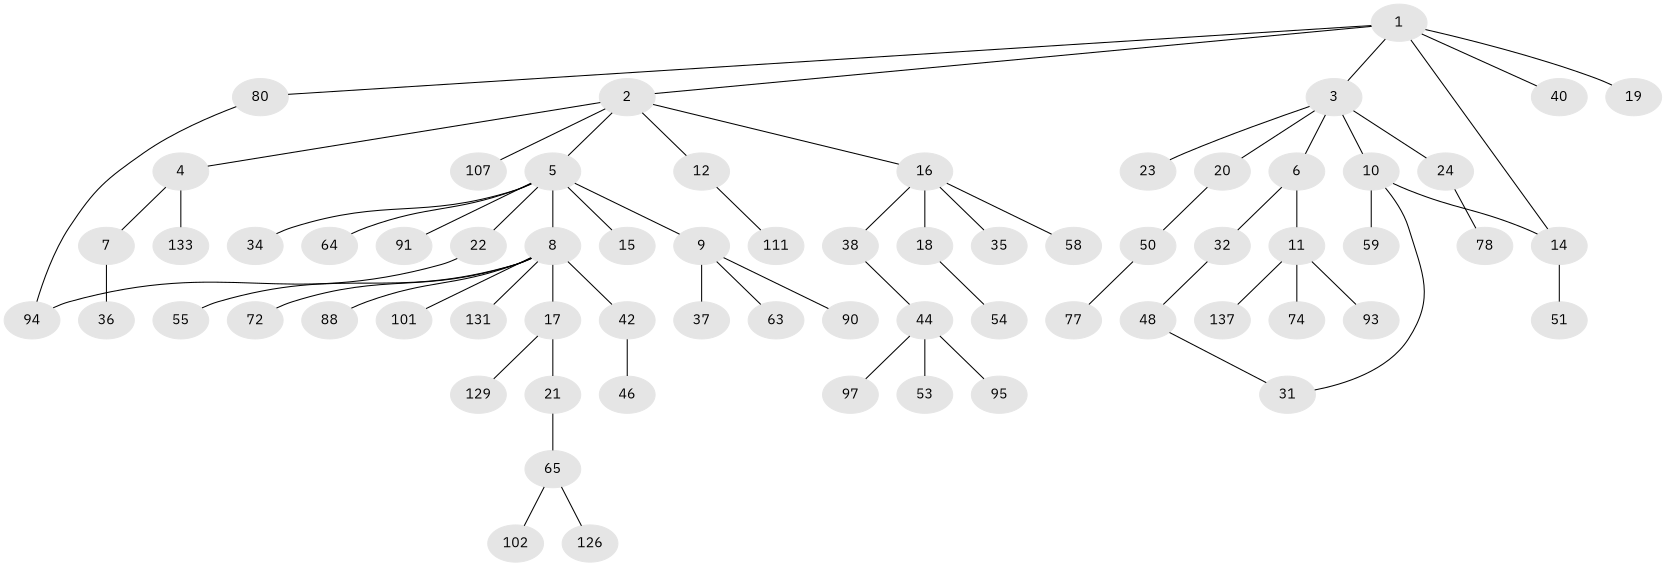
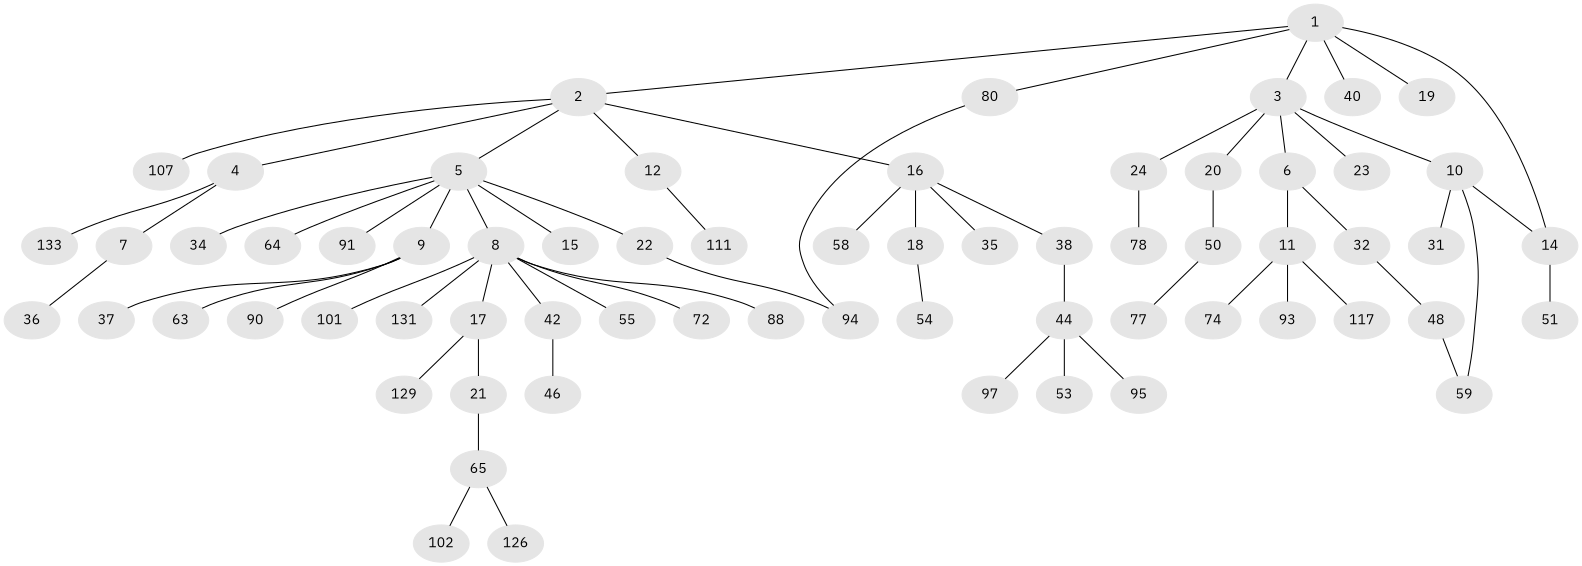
(1222, 320) -> (1362, 320)
(1218, 358) -> (1450, 357)
